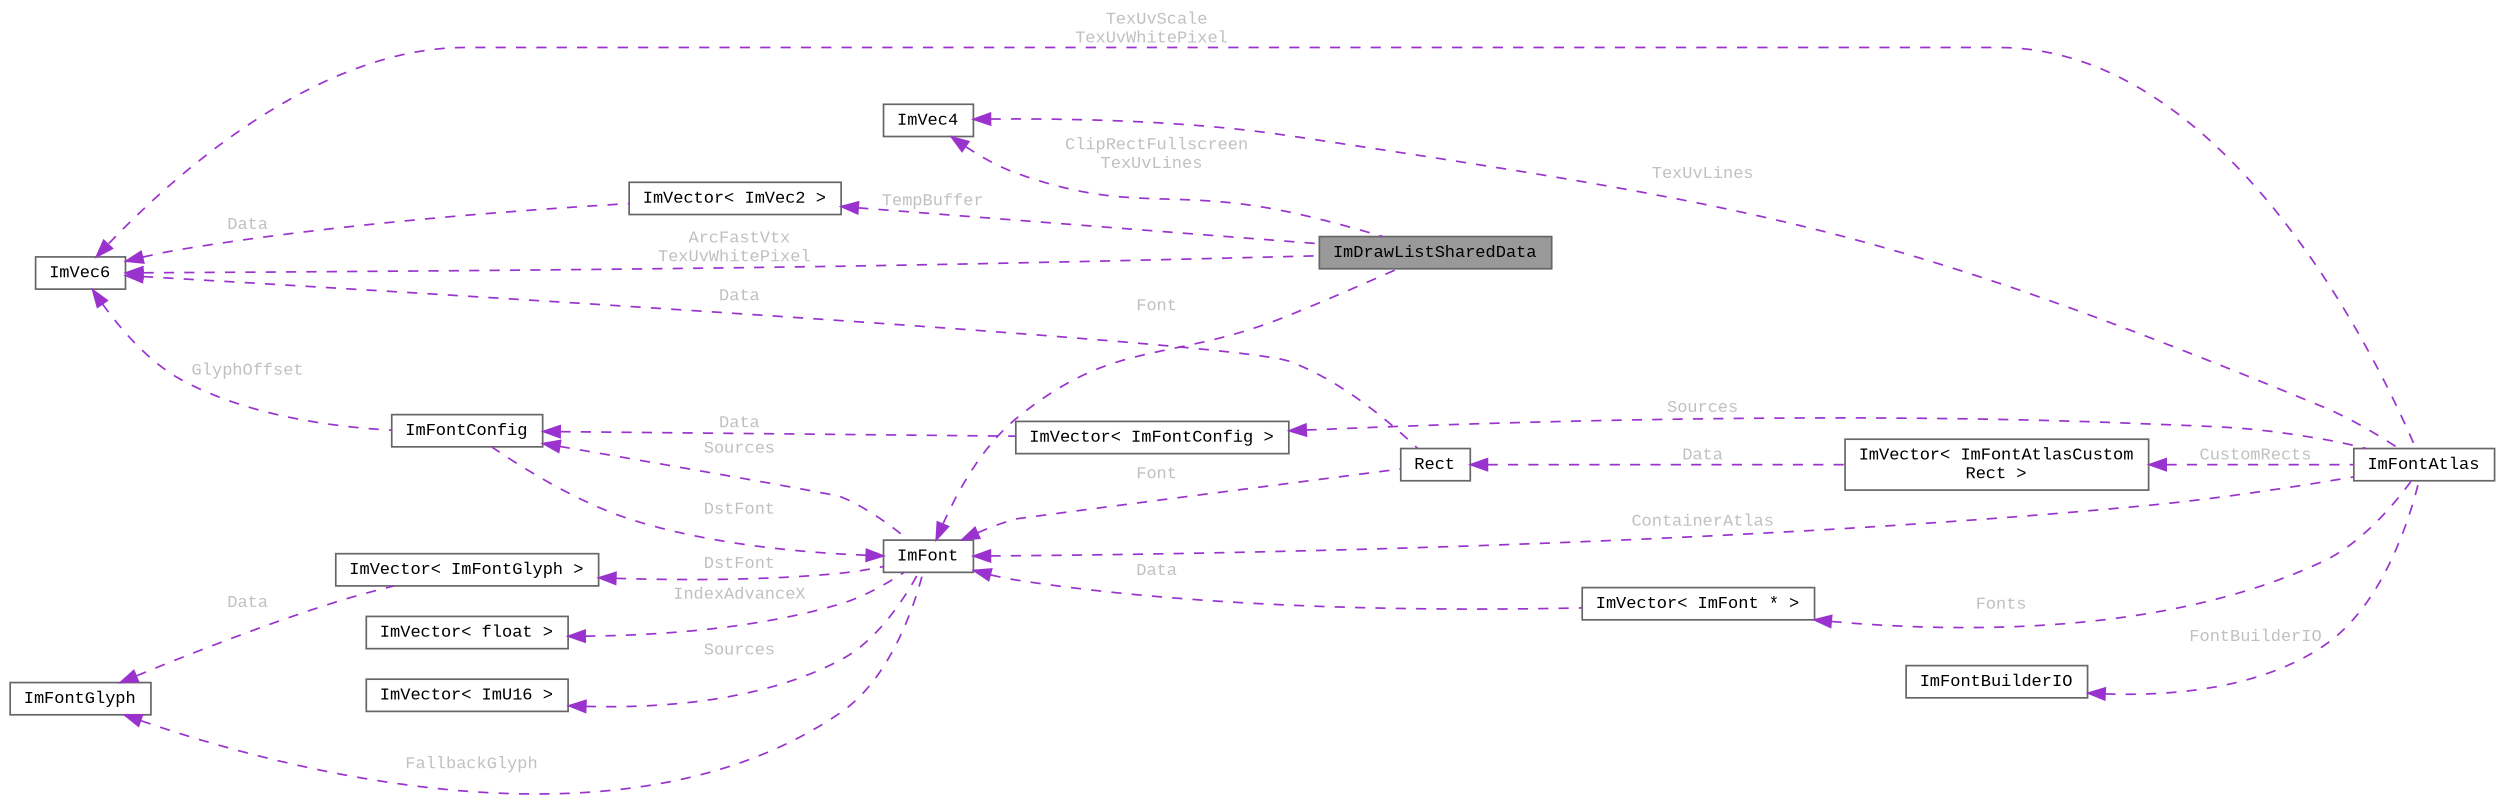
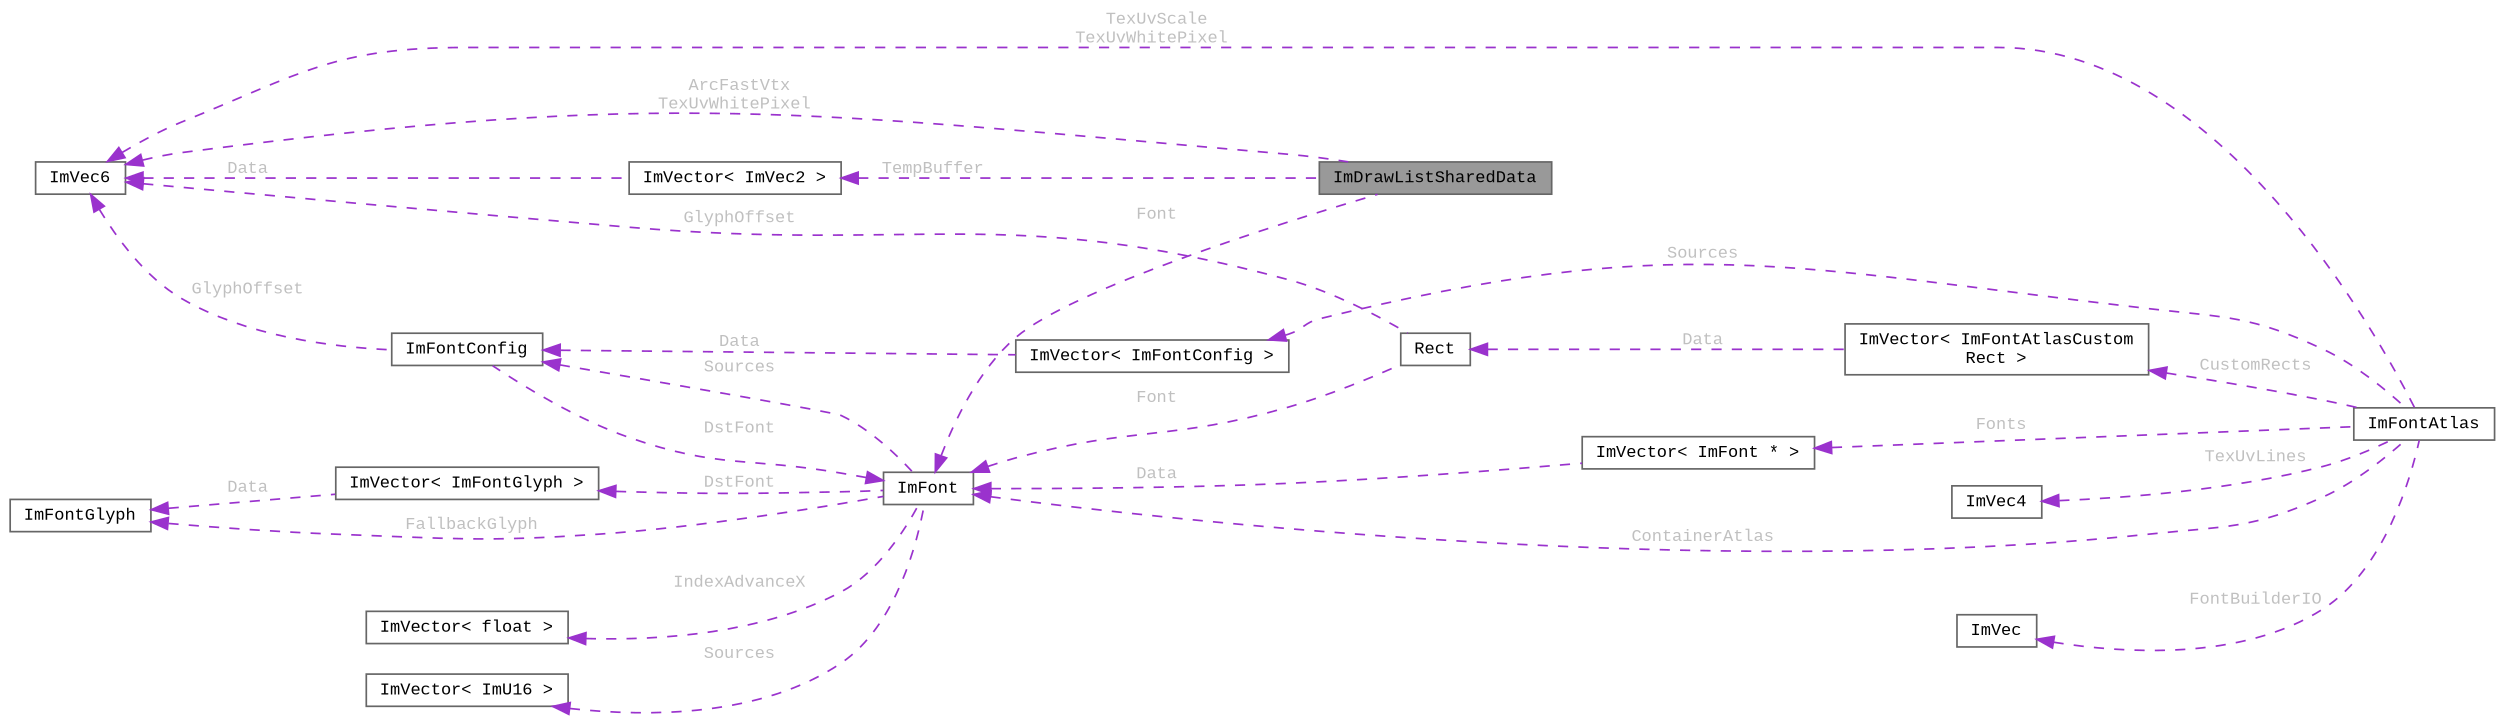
(1171, 199) -> none
(735, 296) -> (735, 218)
(1997, 682) -> (1997, 631)
